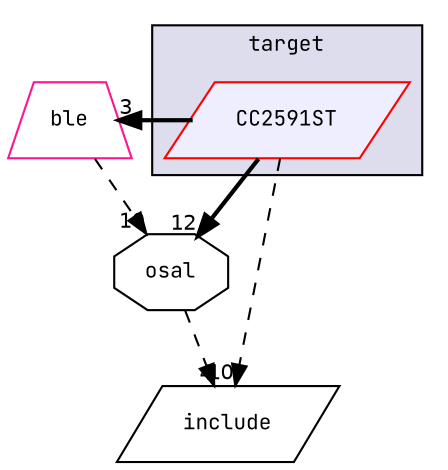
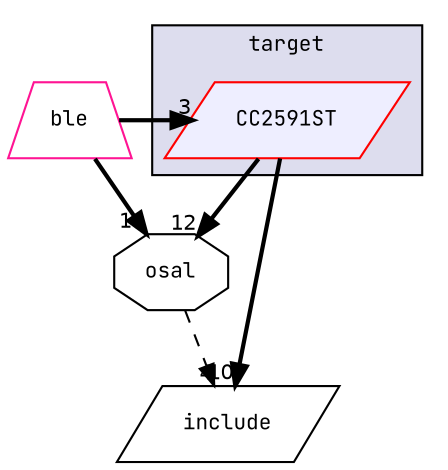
(167, 120) -> (139, 120)
(115, 188) -> (115, 188)
(260, 262) -> (260, 262)
